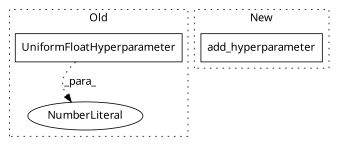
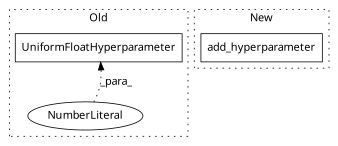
(64, 77) -> (100, 87)
